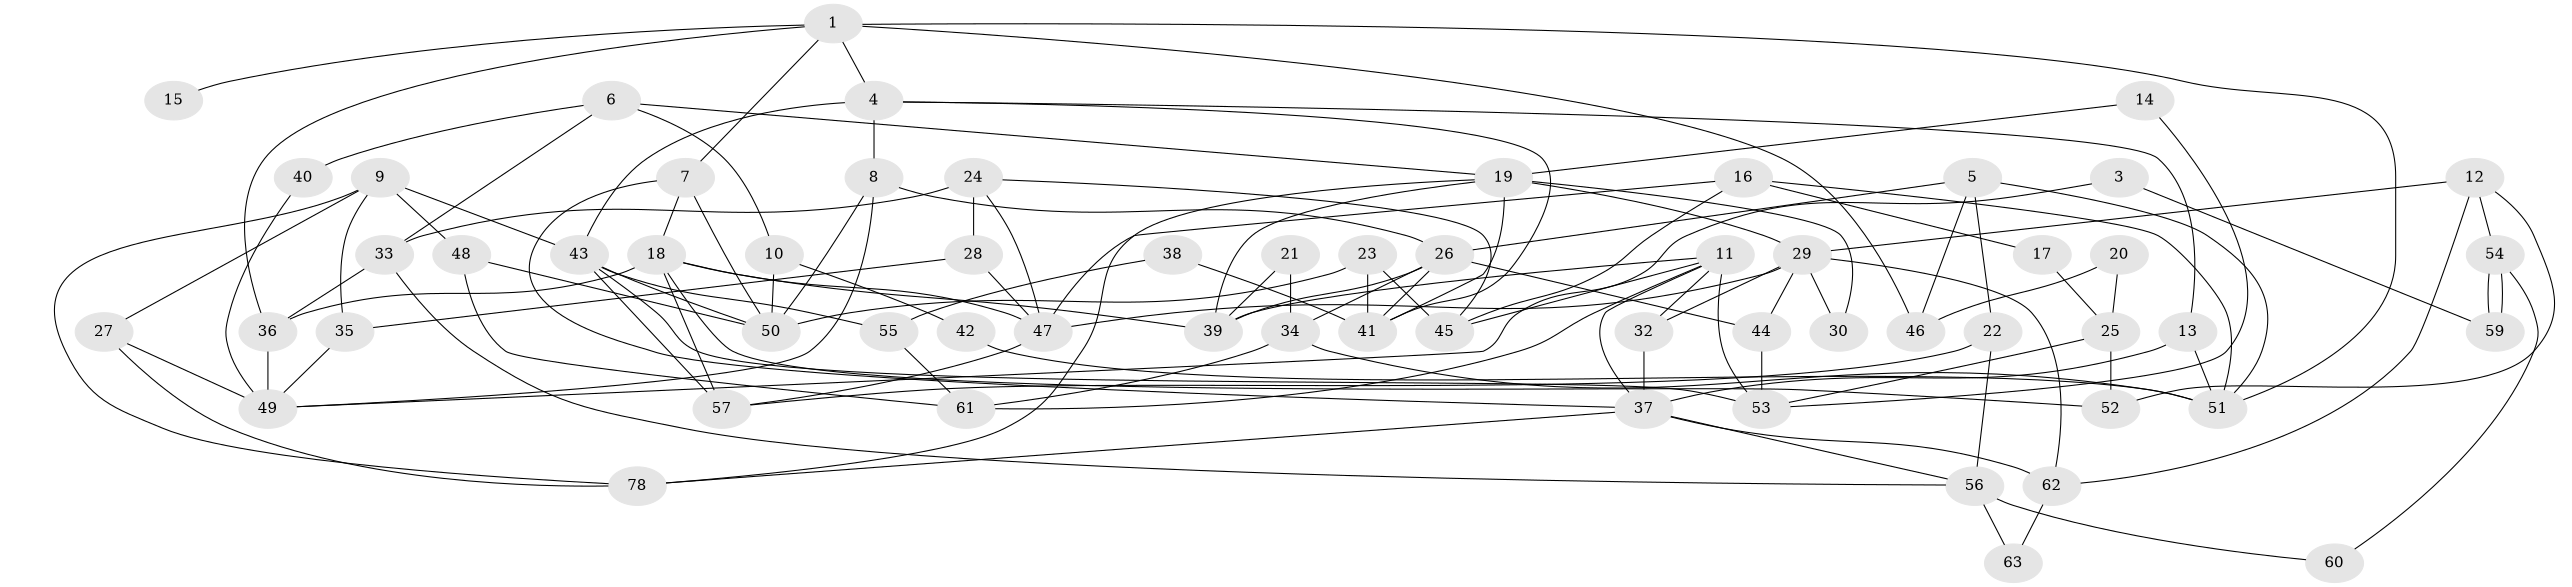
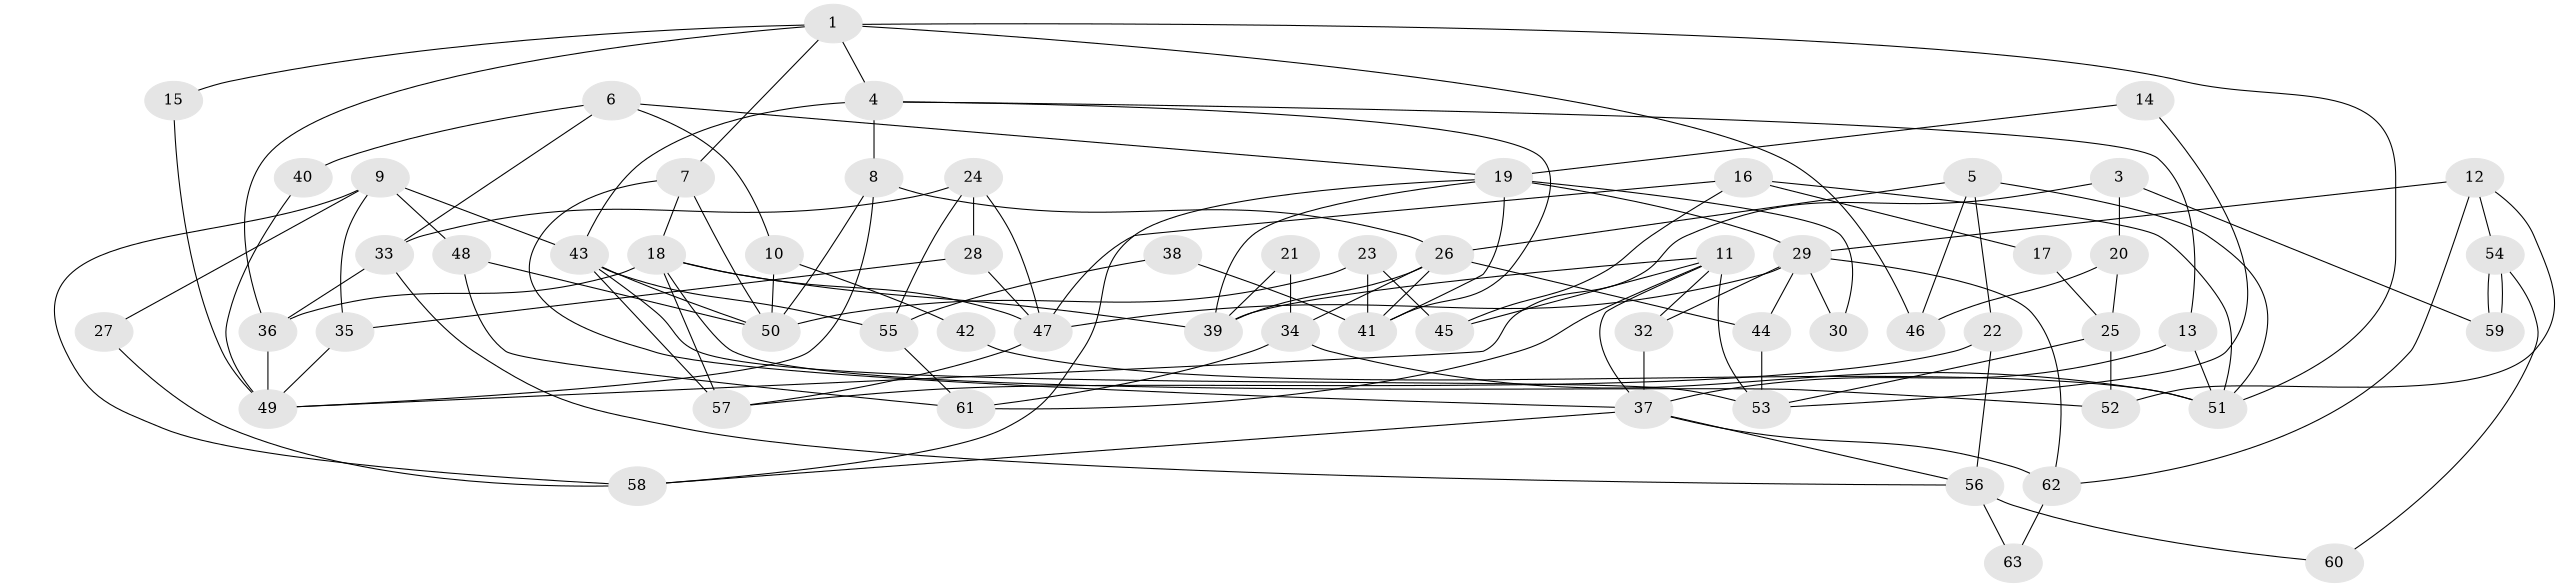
(1305, 199) -> (926, 252)
none -> (2119, 216)
(186, 370) -> (193, 263)
(637, 486) -> (637, 486)
